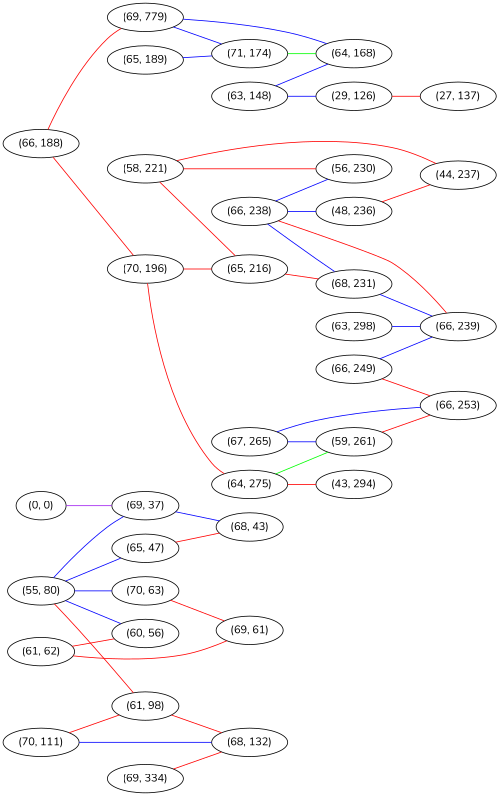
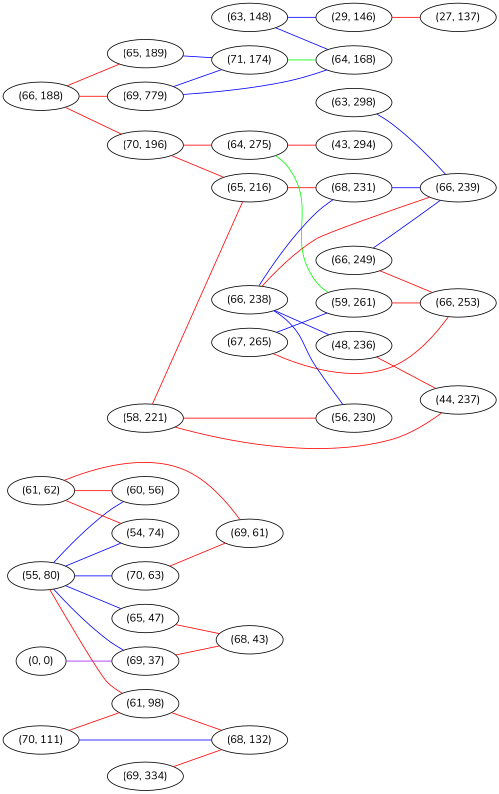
none -> (93, 75)
(354, 96) -> (354, 17)
(348, 415) -> (369, 372)
(198, 516) -> (198, 650)
none -> (145, 533)
